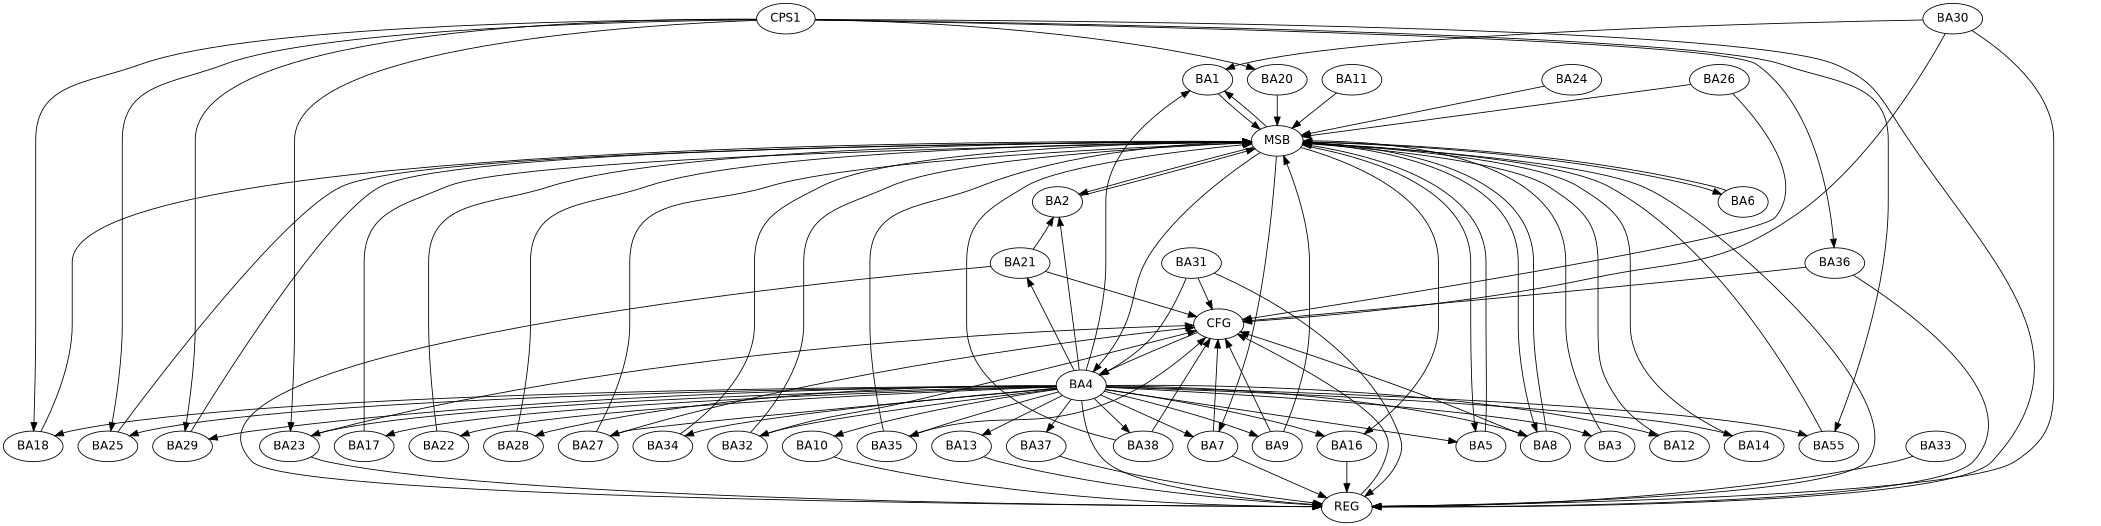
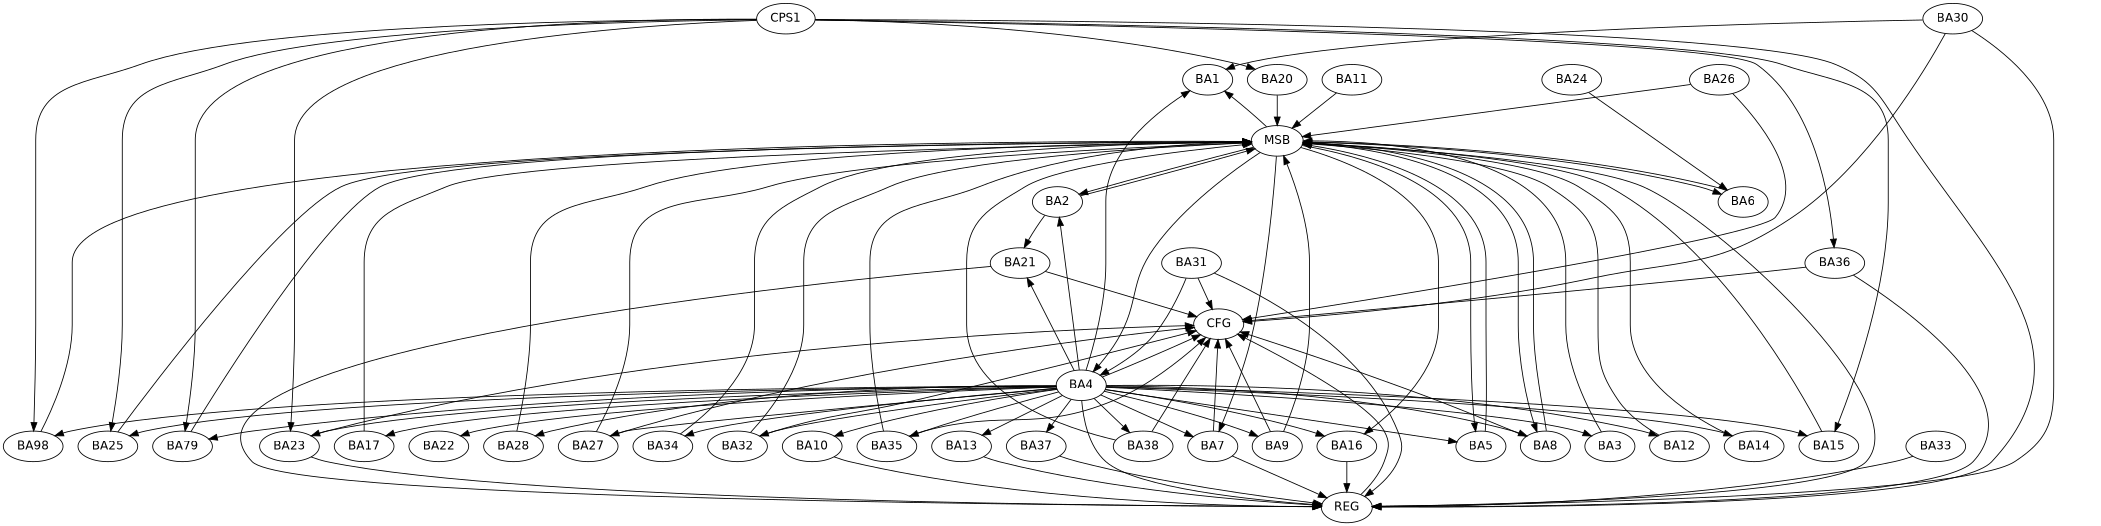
(1235, 109) -> none
(1427, 110) -> (1654, 139)
(630, 170) -> none
(1042, 237) -> (1036, 228)
(1152, 351) -> (1148, 358)
(33, 446) -> (33, 446)
(183, 446) -> (183, 446)
(1829, 446) -> (1829, 446)
